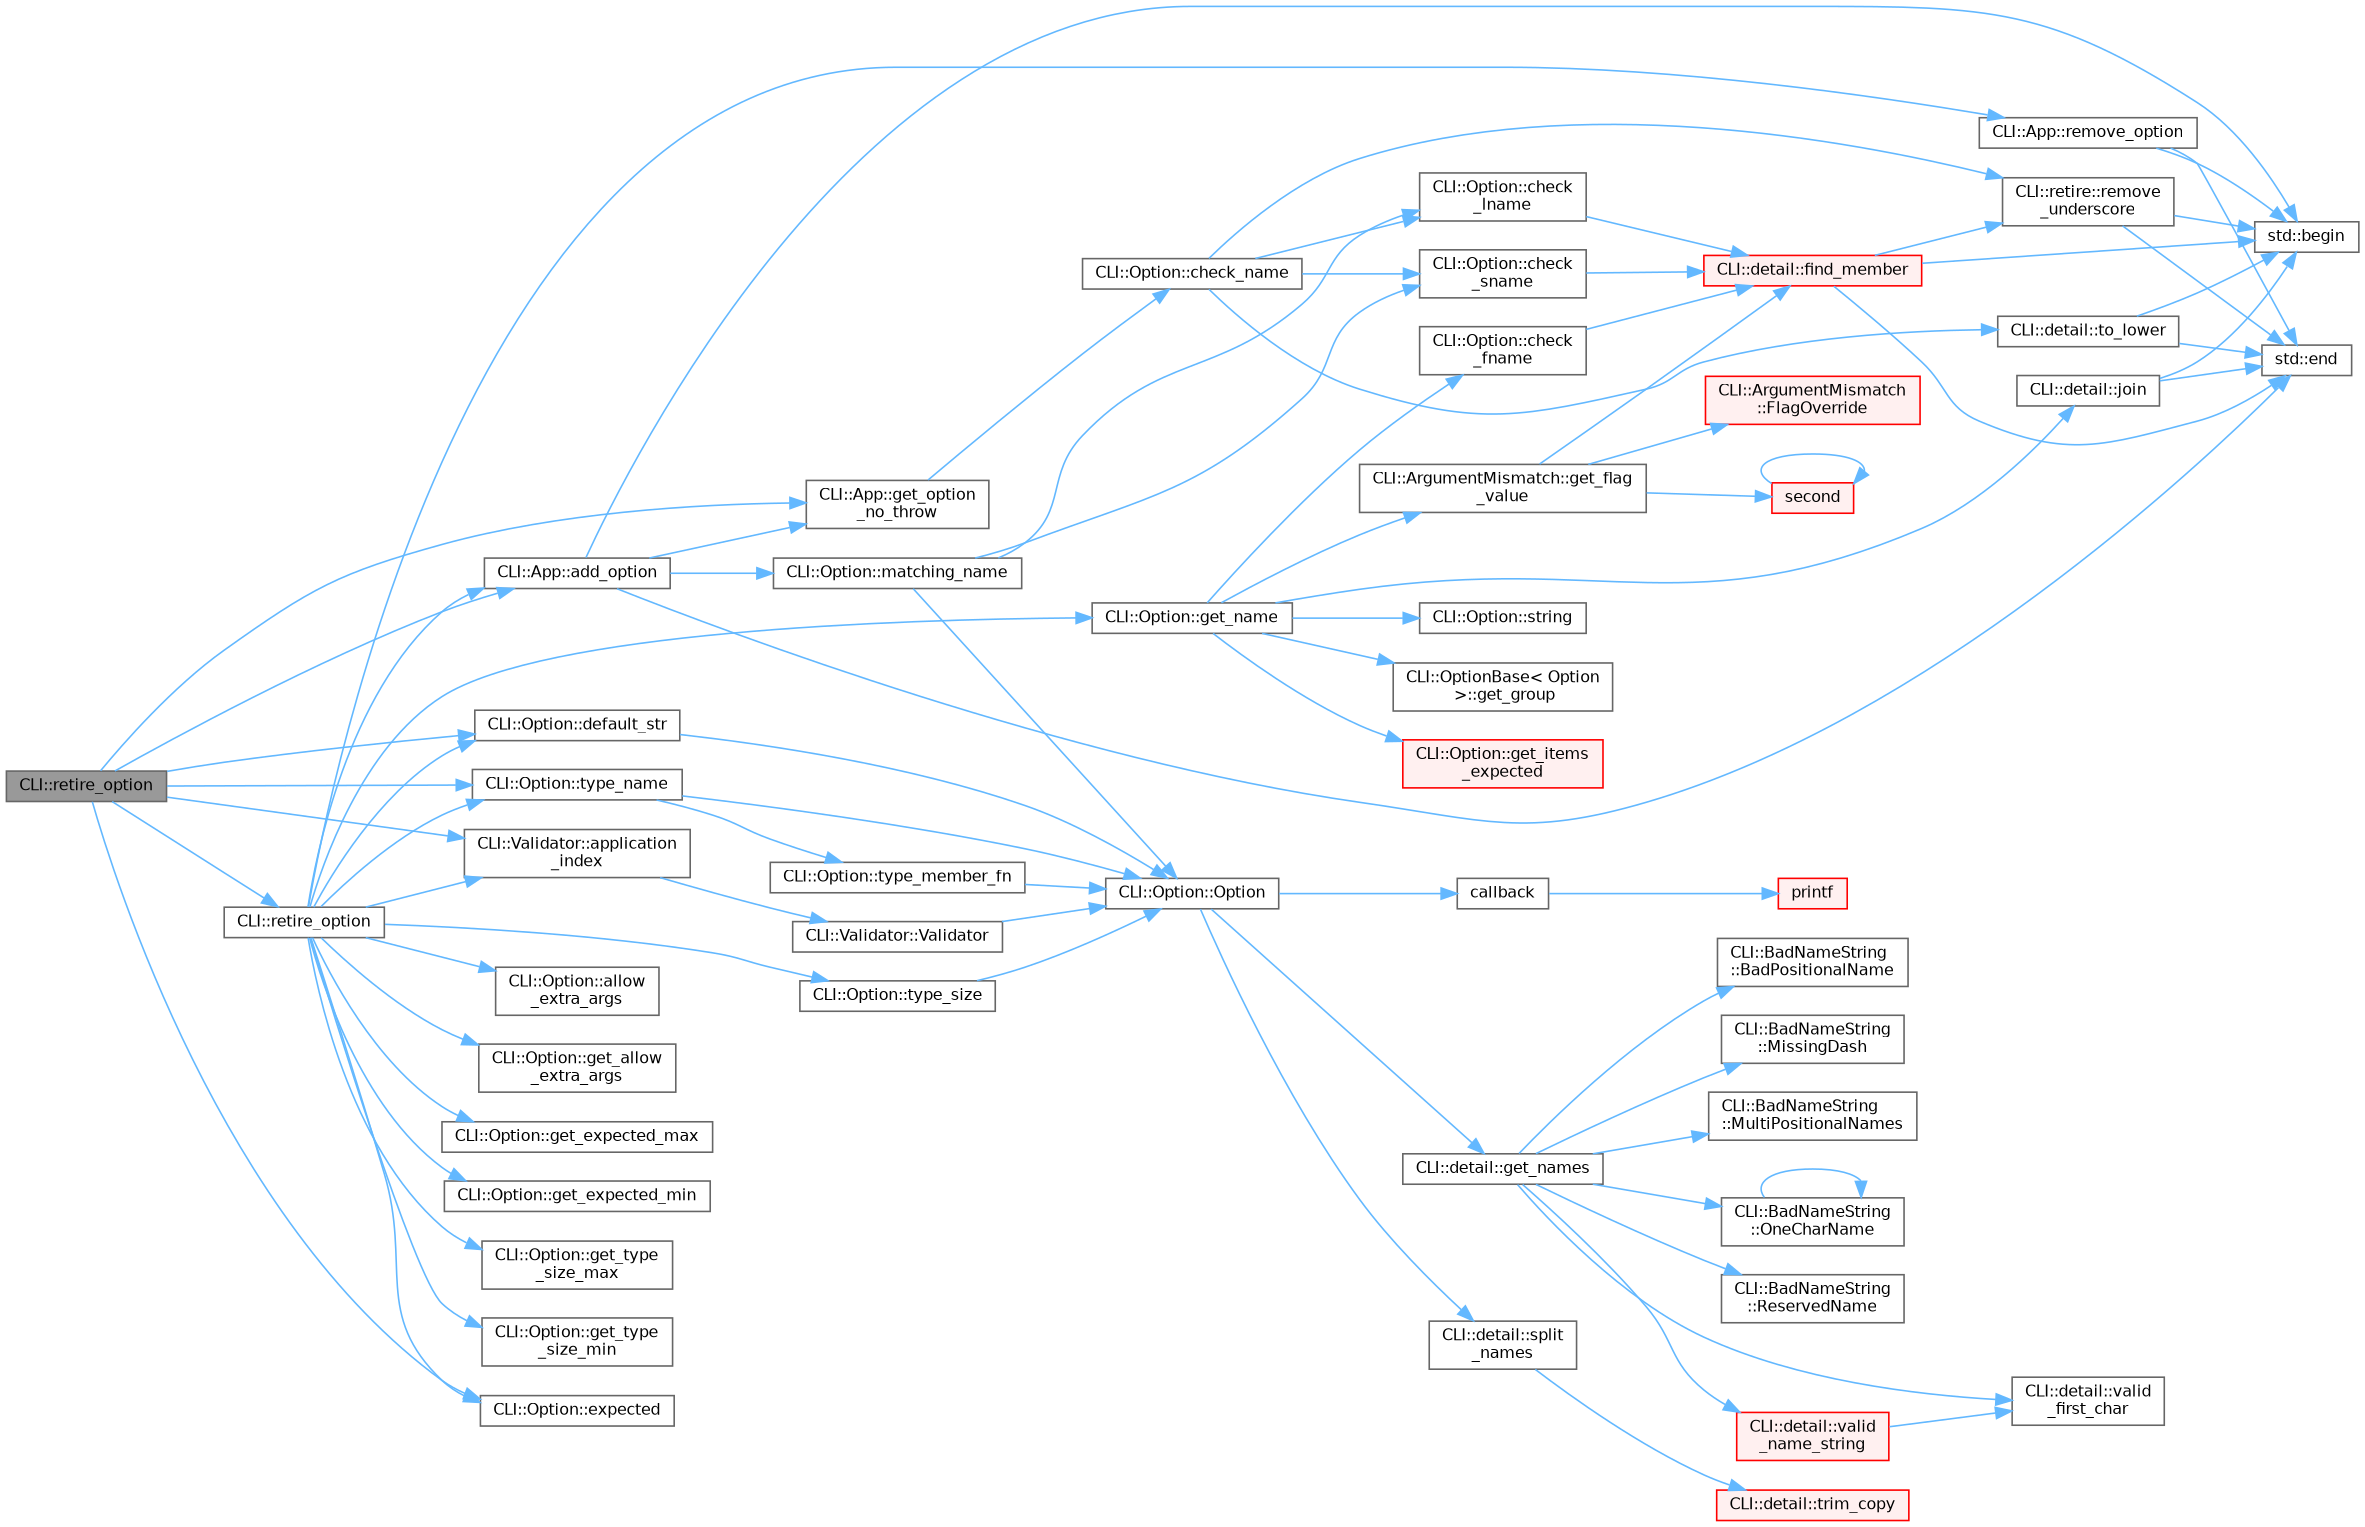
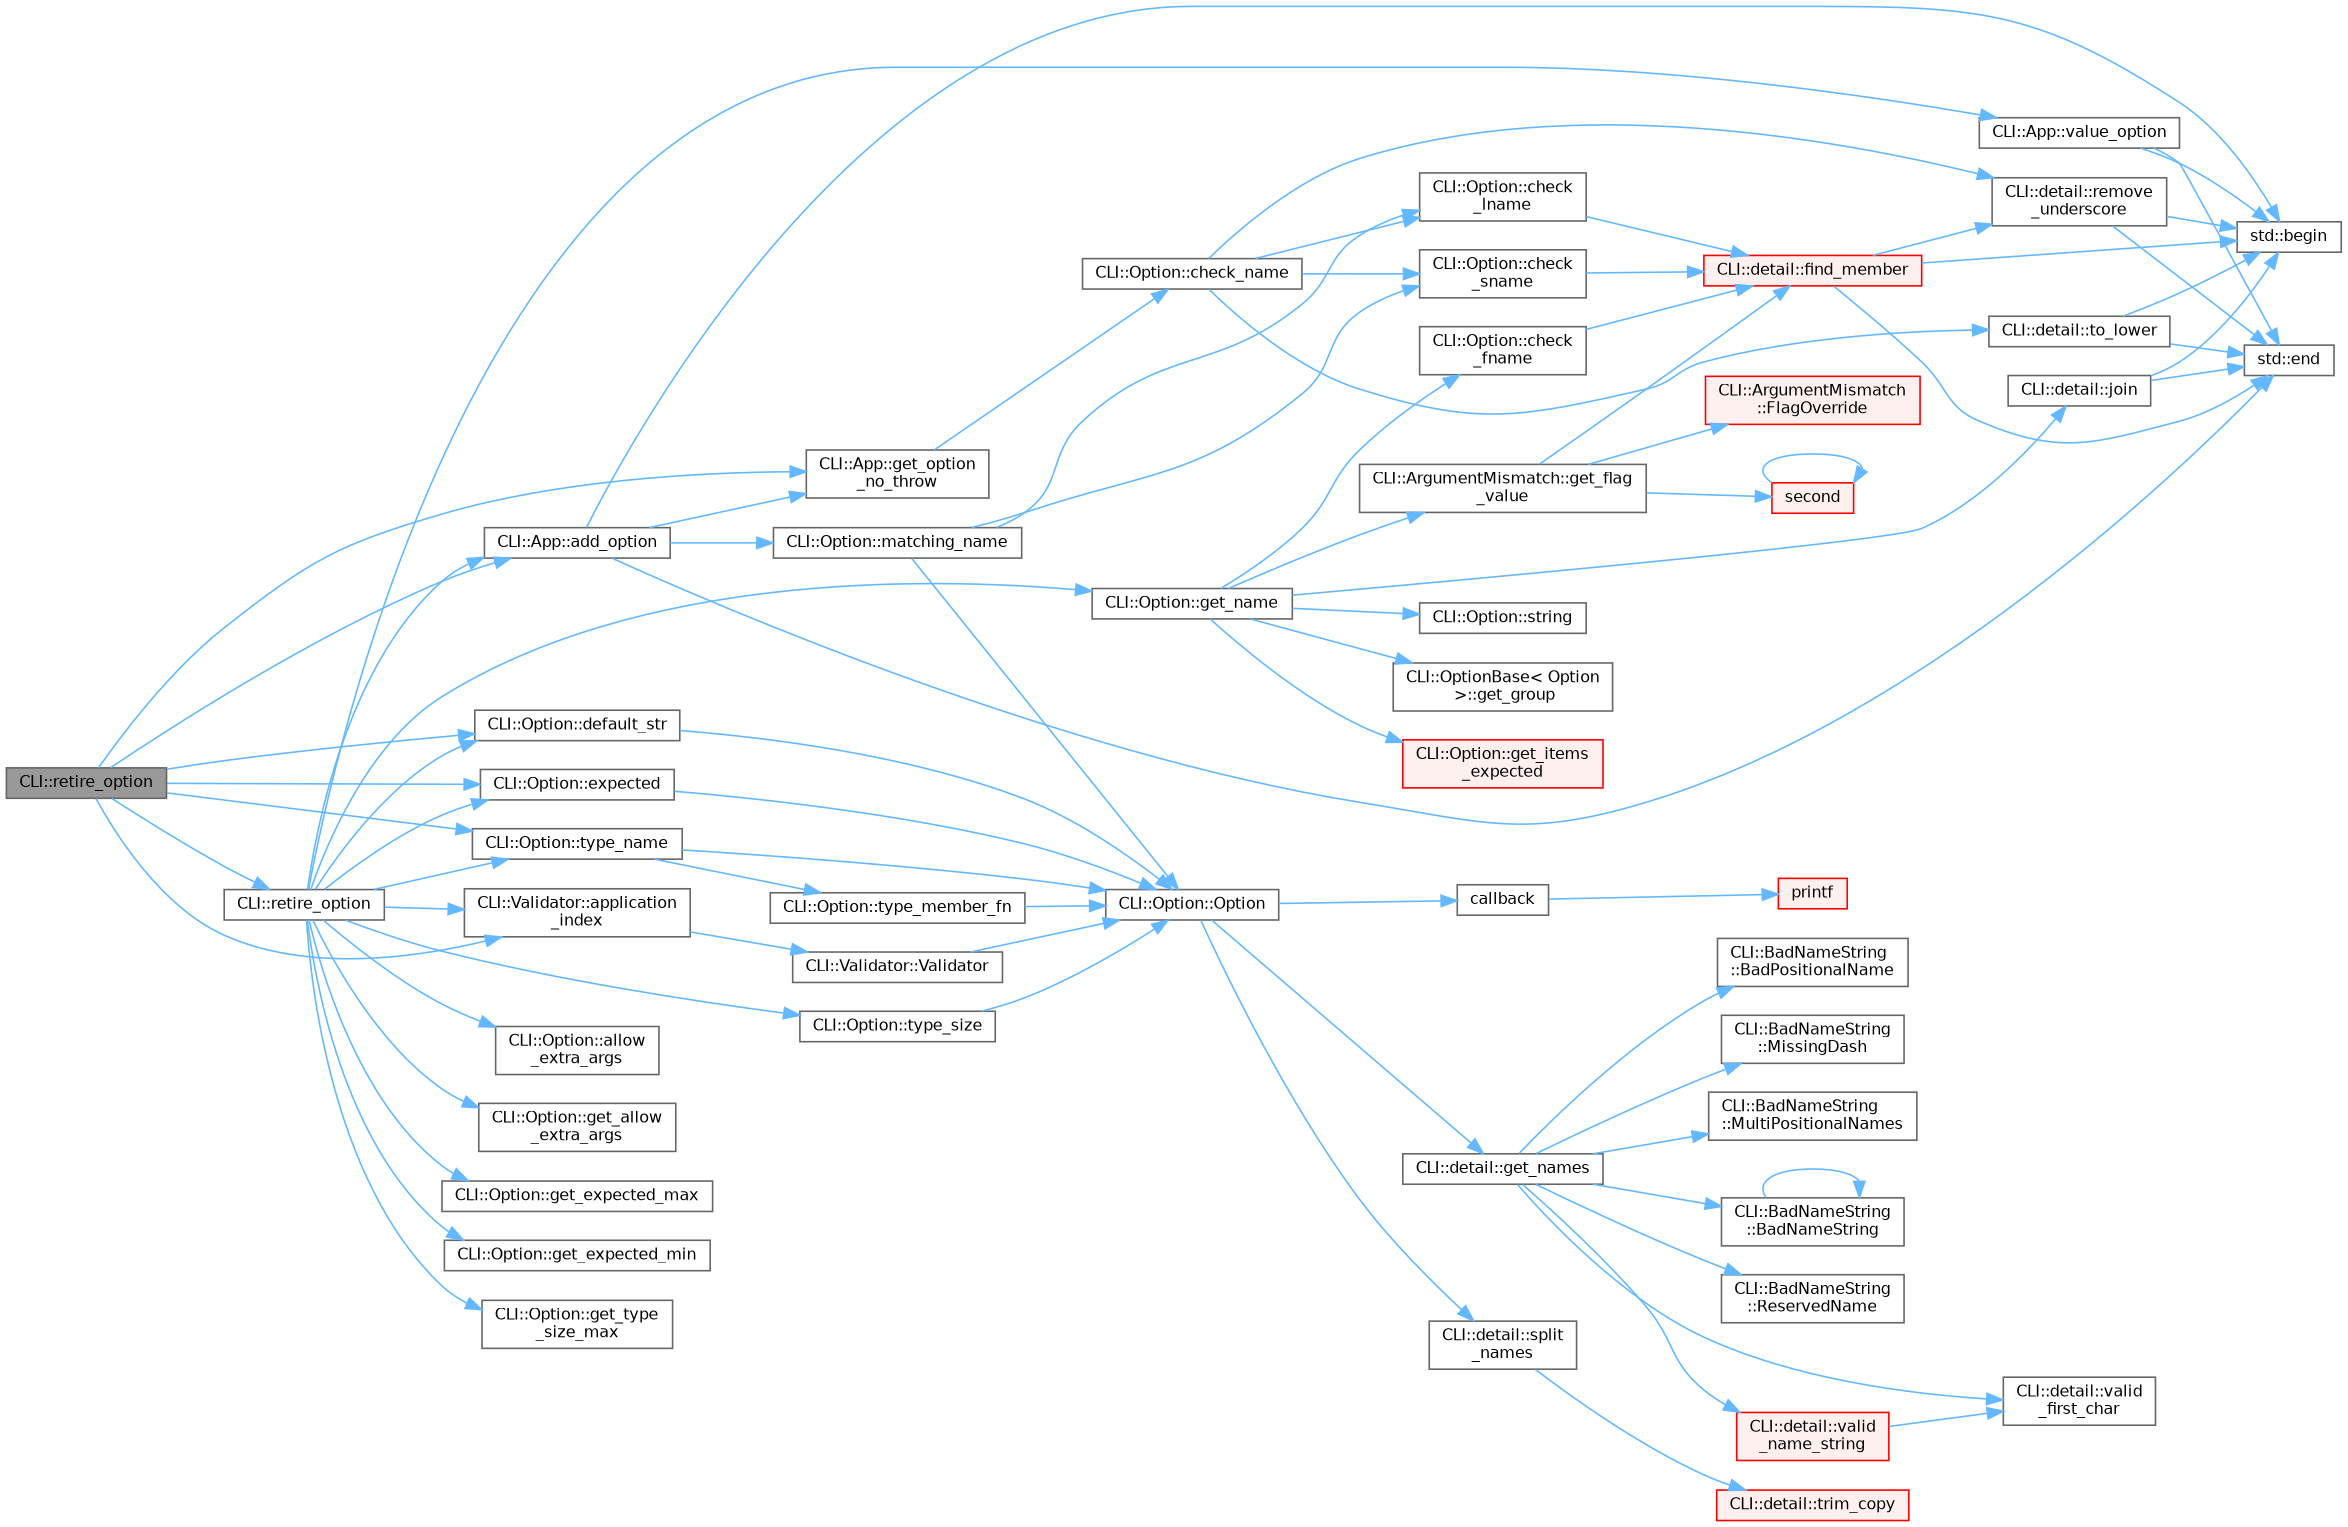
(2088, 133) -> (2079, 133)
(2088, 202) -> (2079, 202)
none -> (911, 821)
(1813, 1222) -> (1813, 1222)
(577, 1342) -> none
